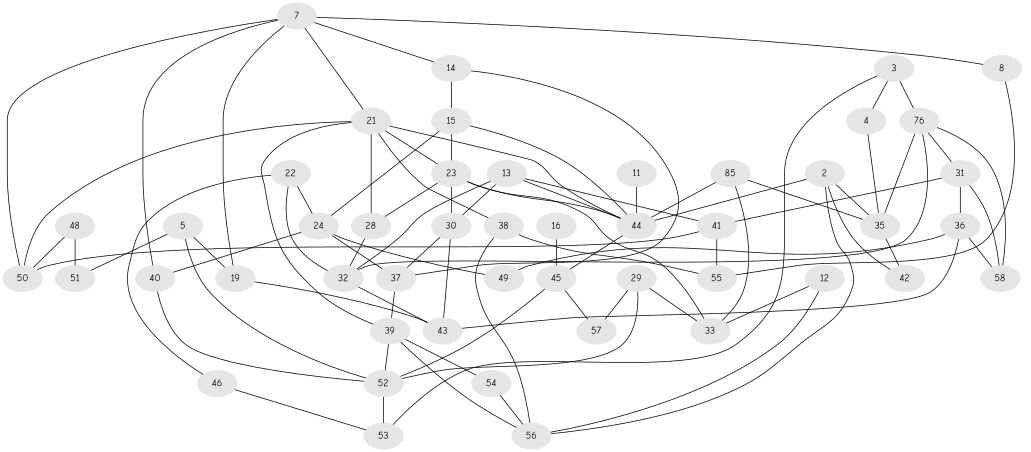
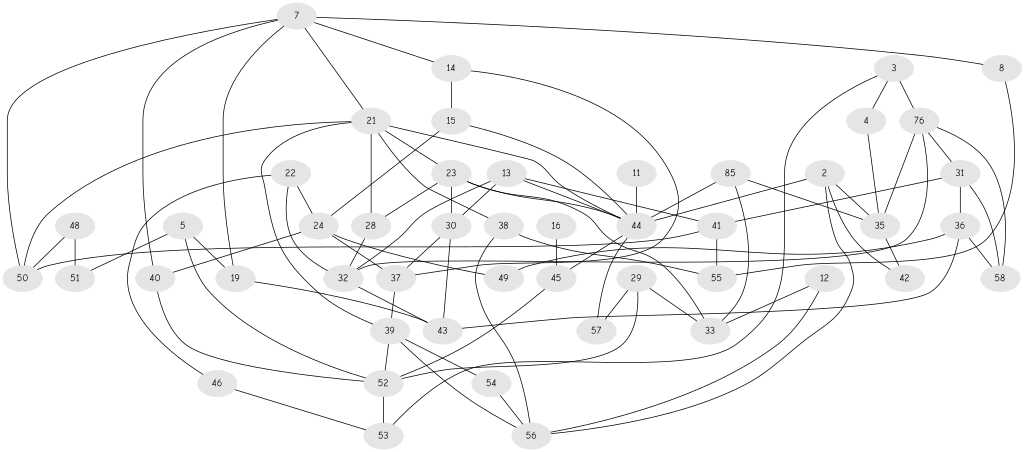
(451, 147) -> none
(576, 305) -> (607, 276)
